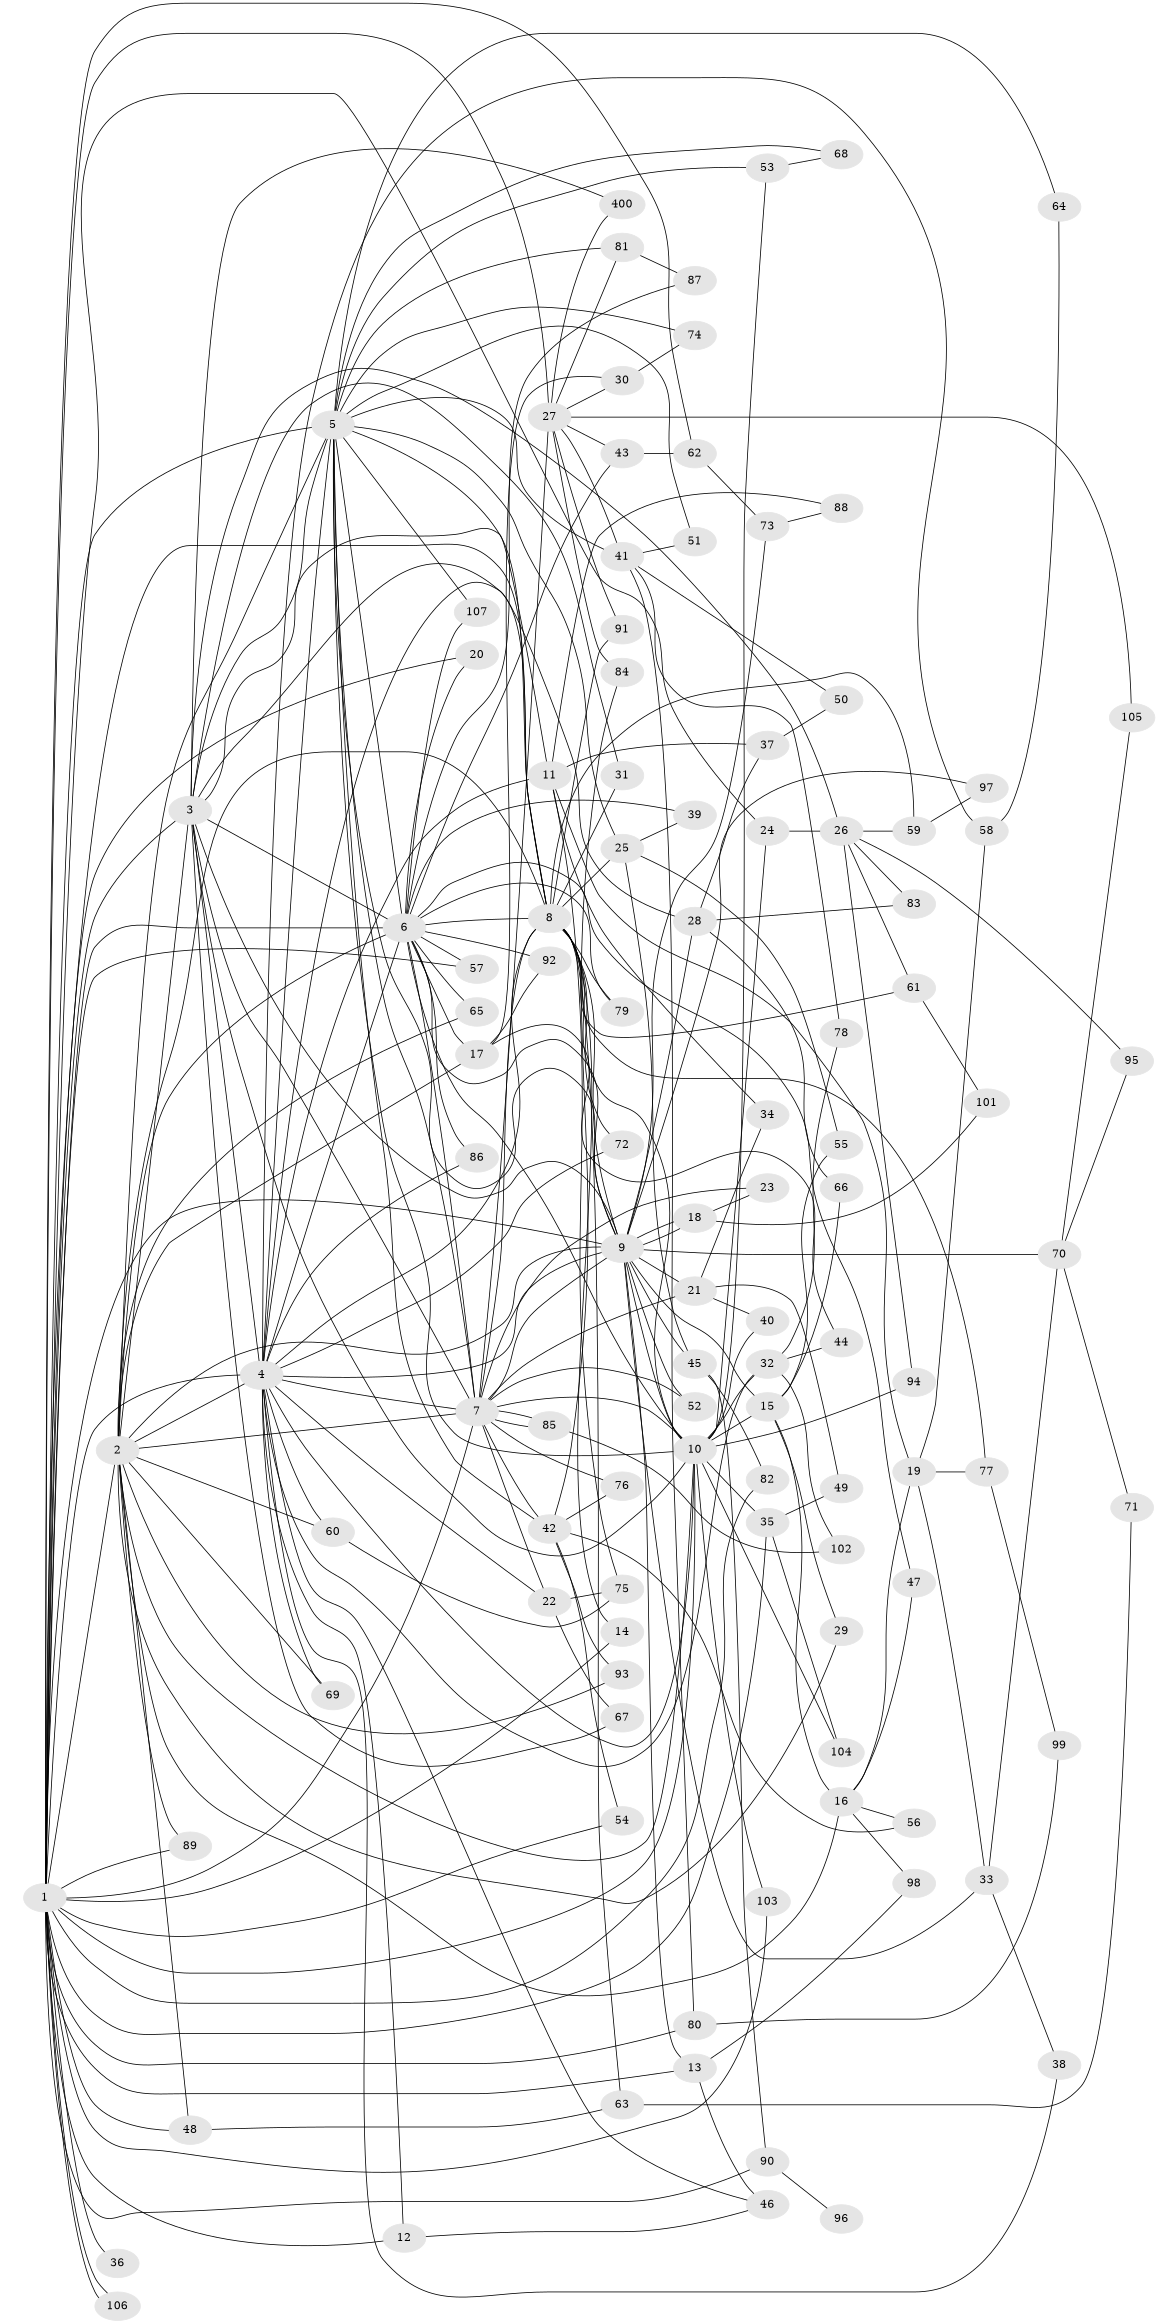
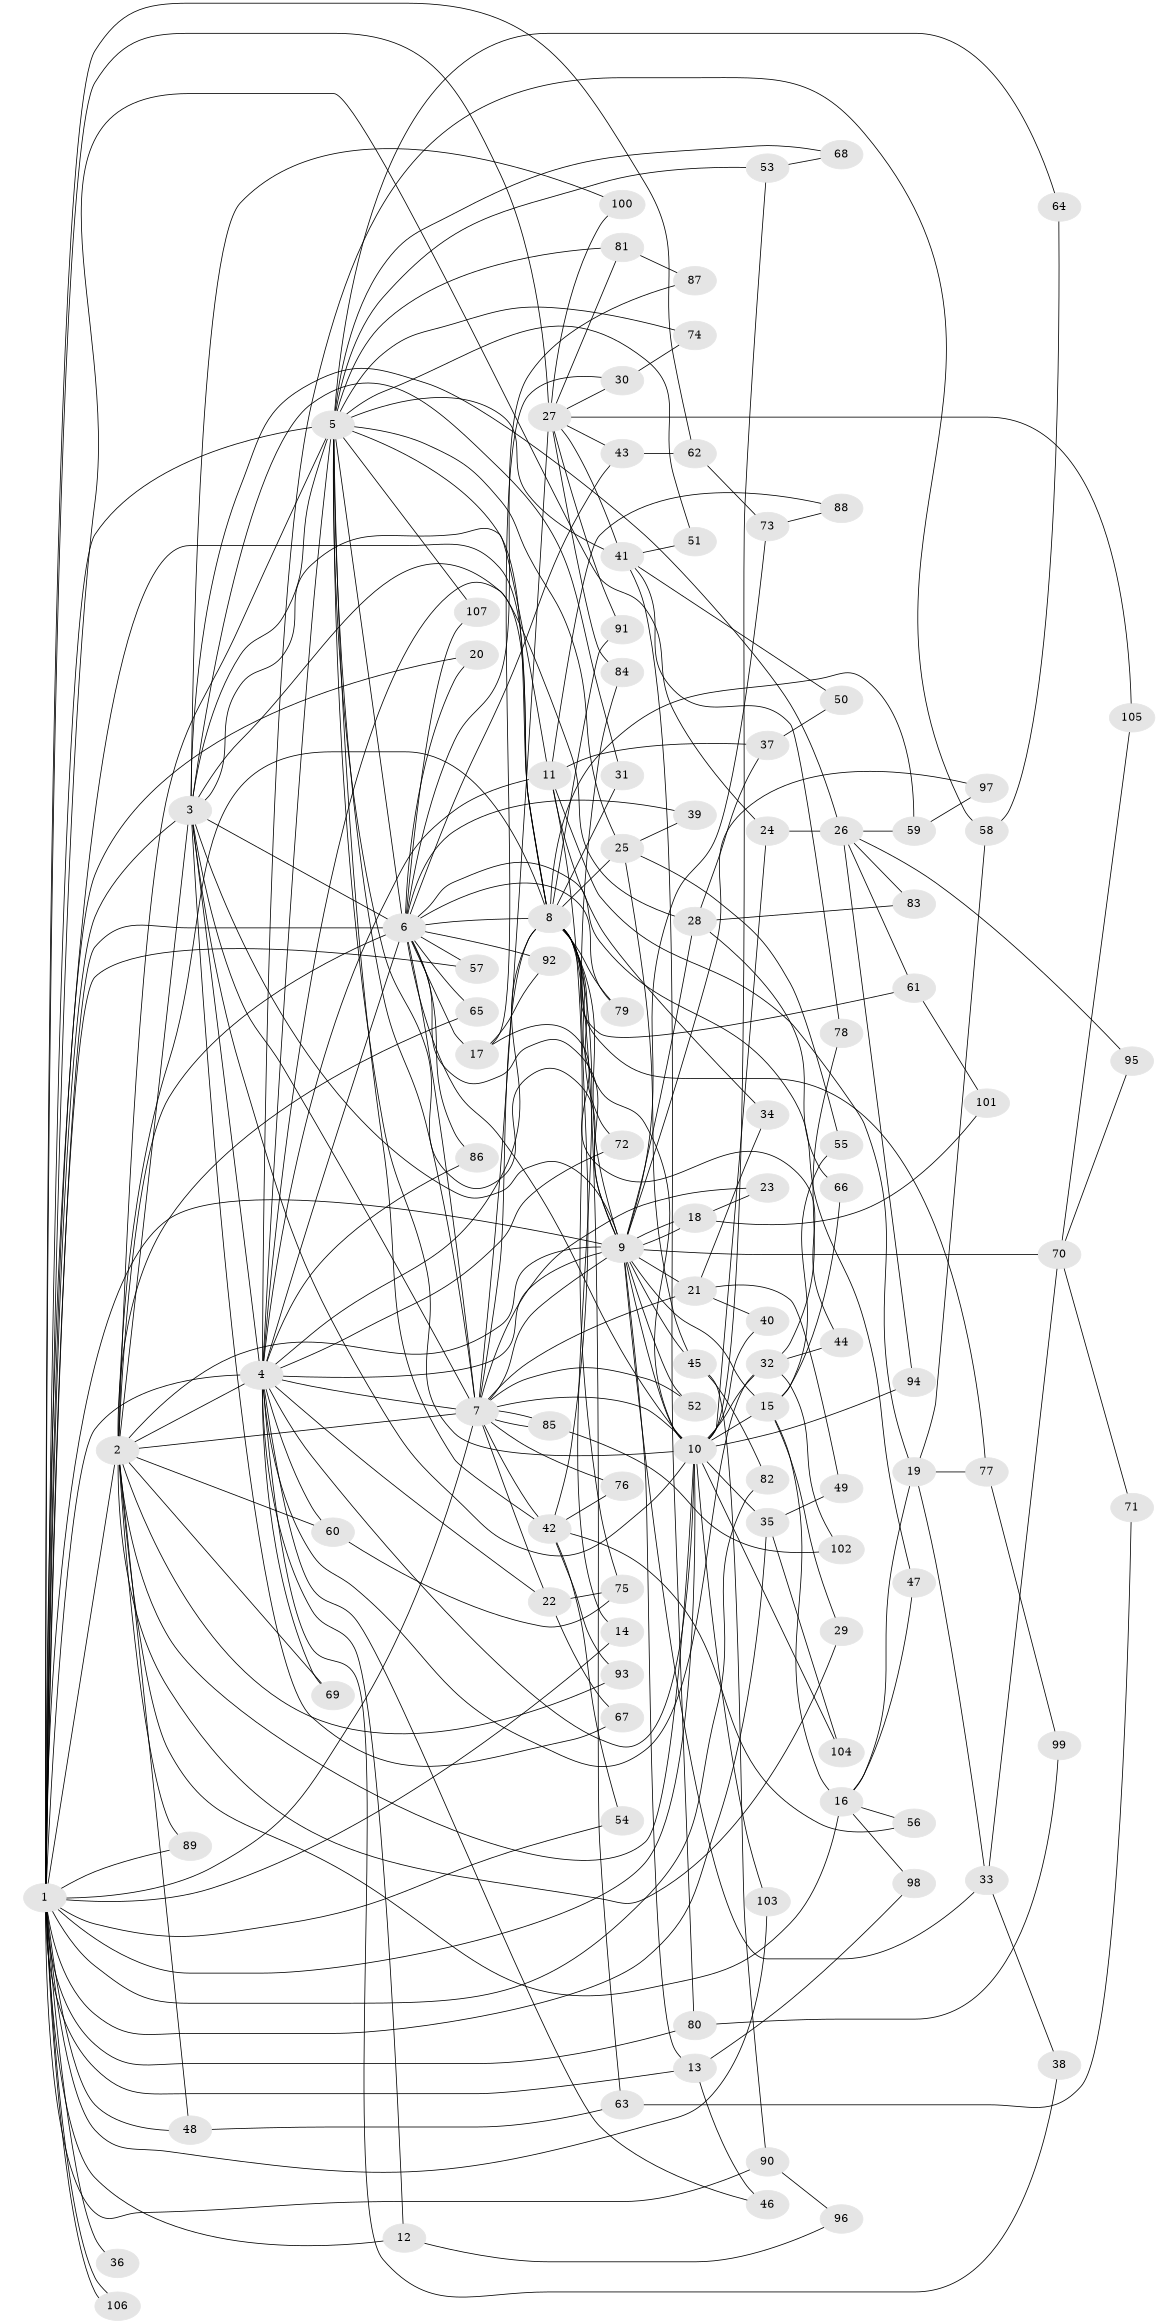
(622, 205) -> (622, 205)
(205, 1220) -> none
(588, 2232) -> (626, 2262)
